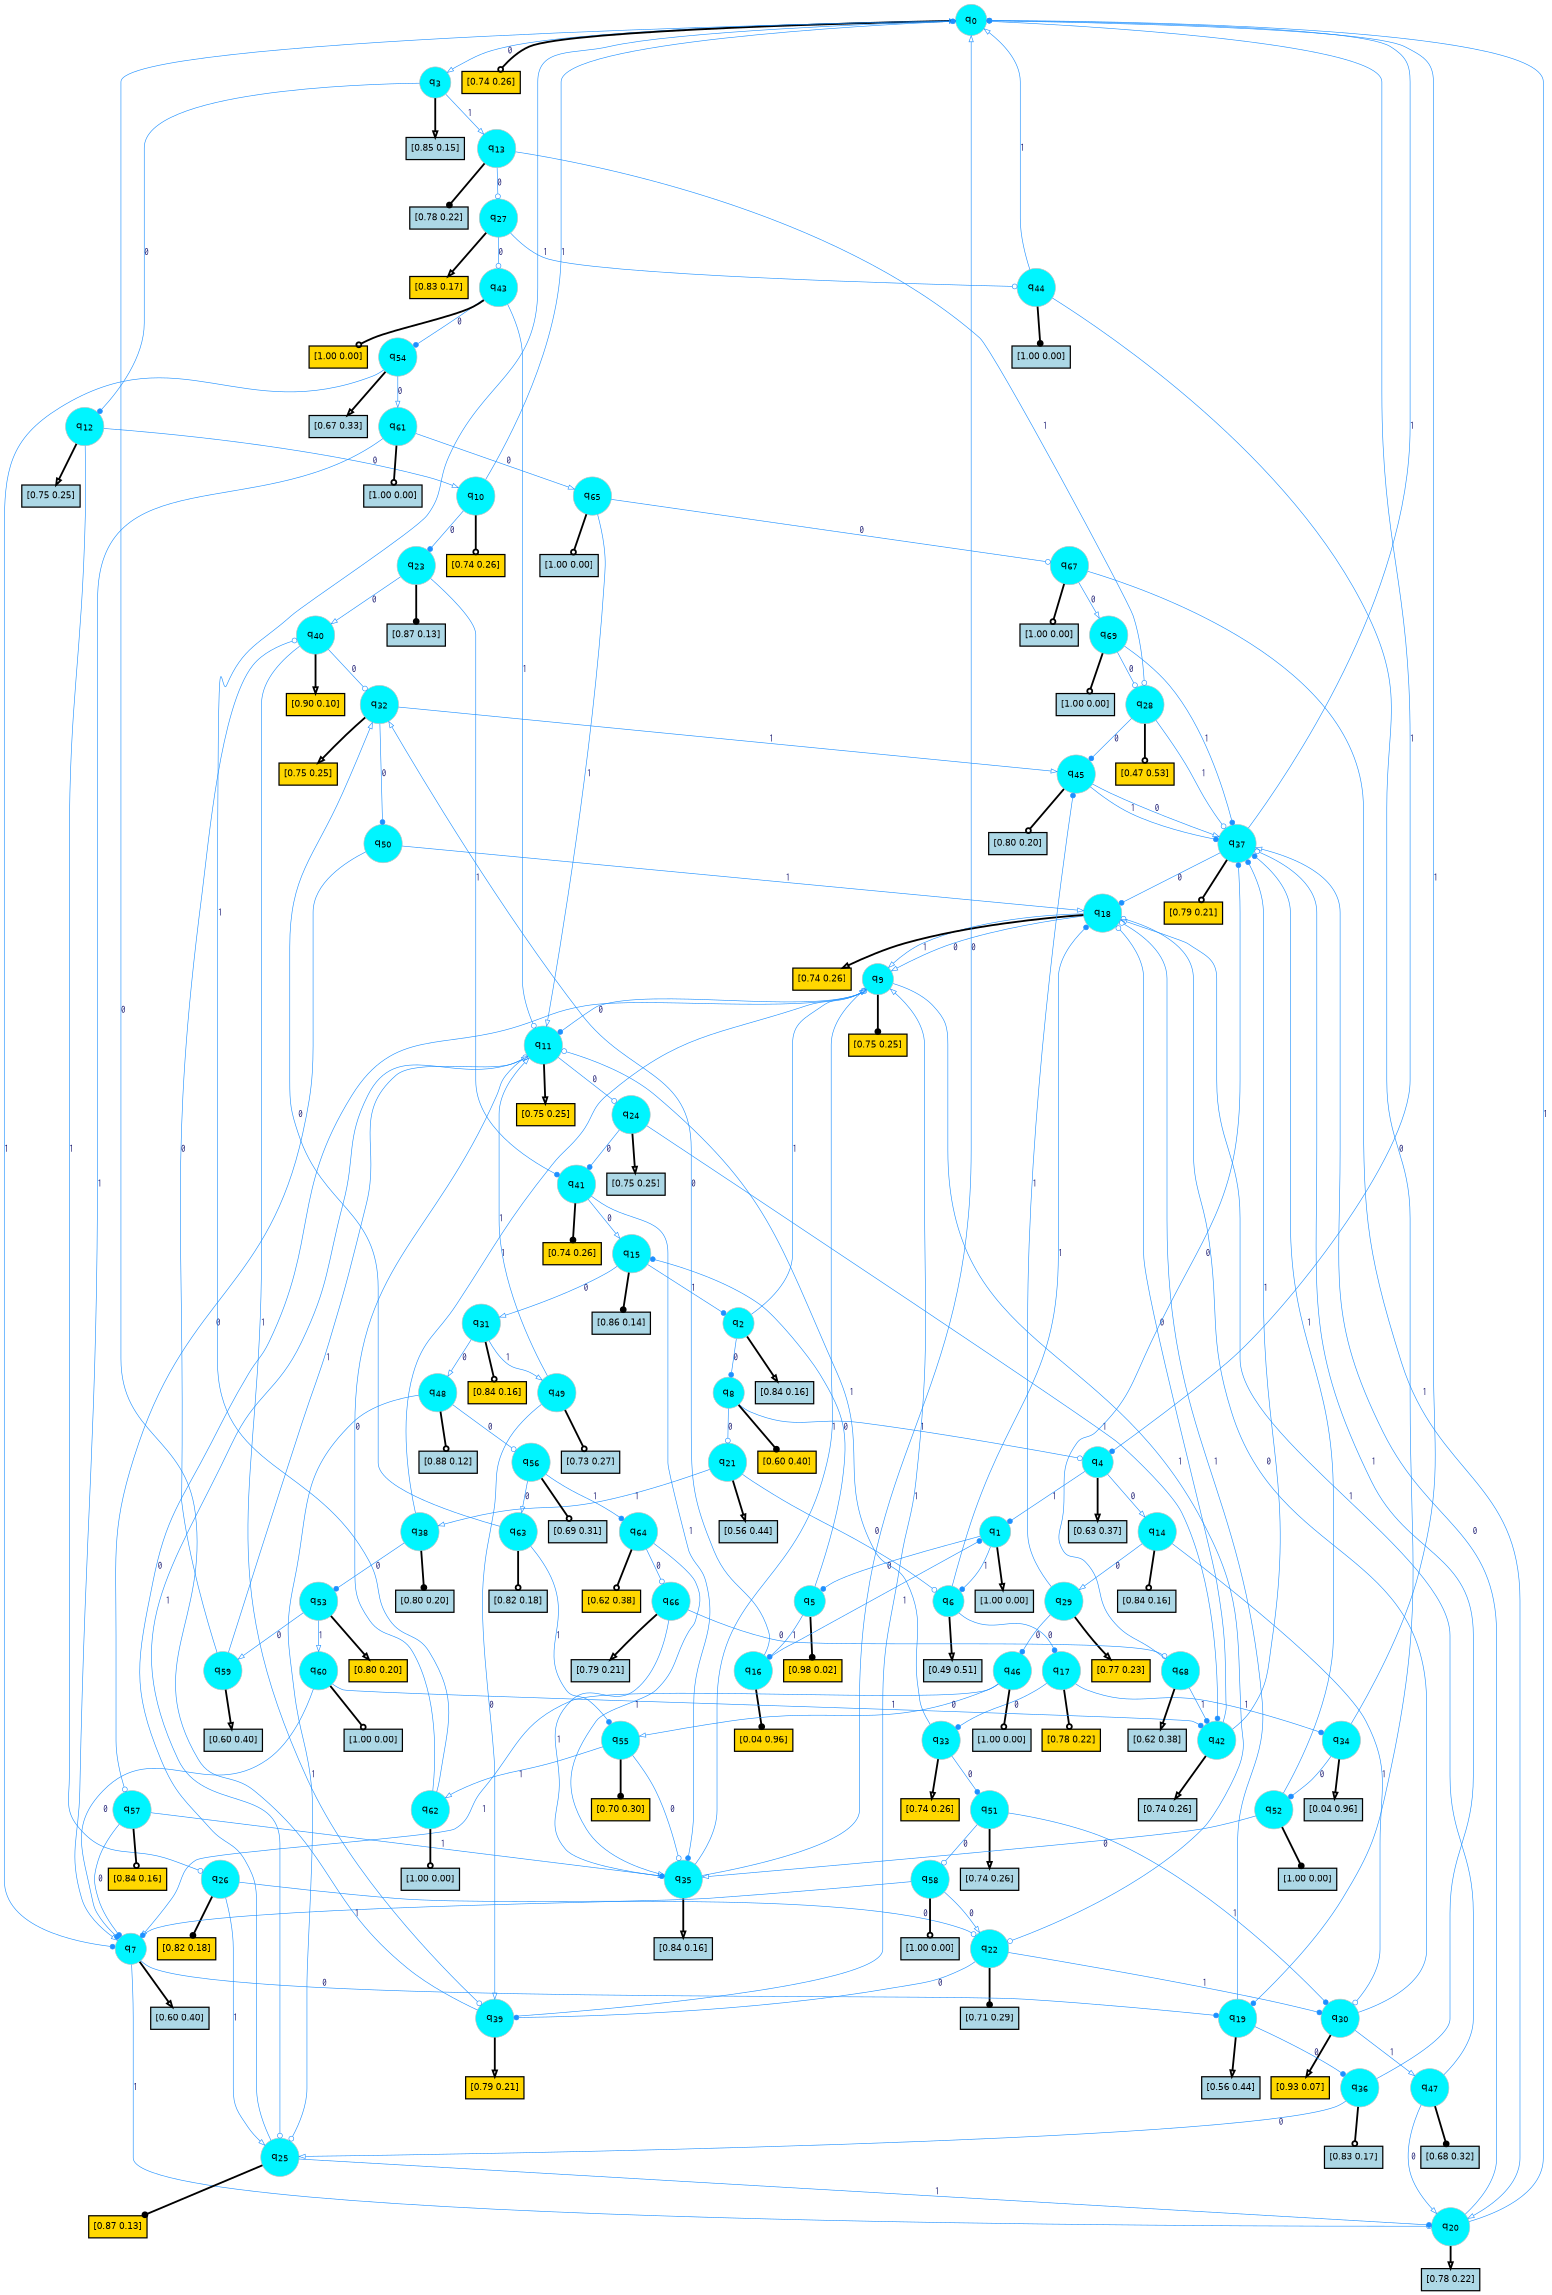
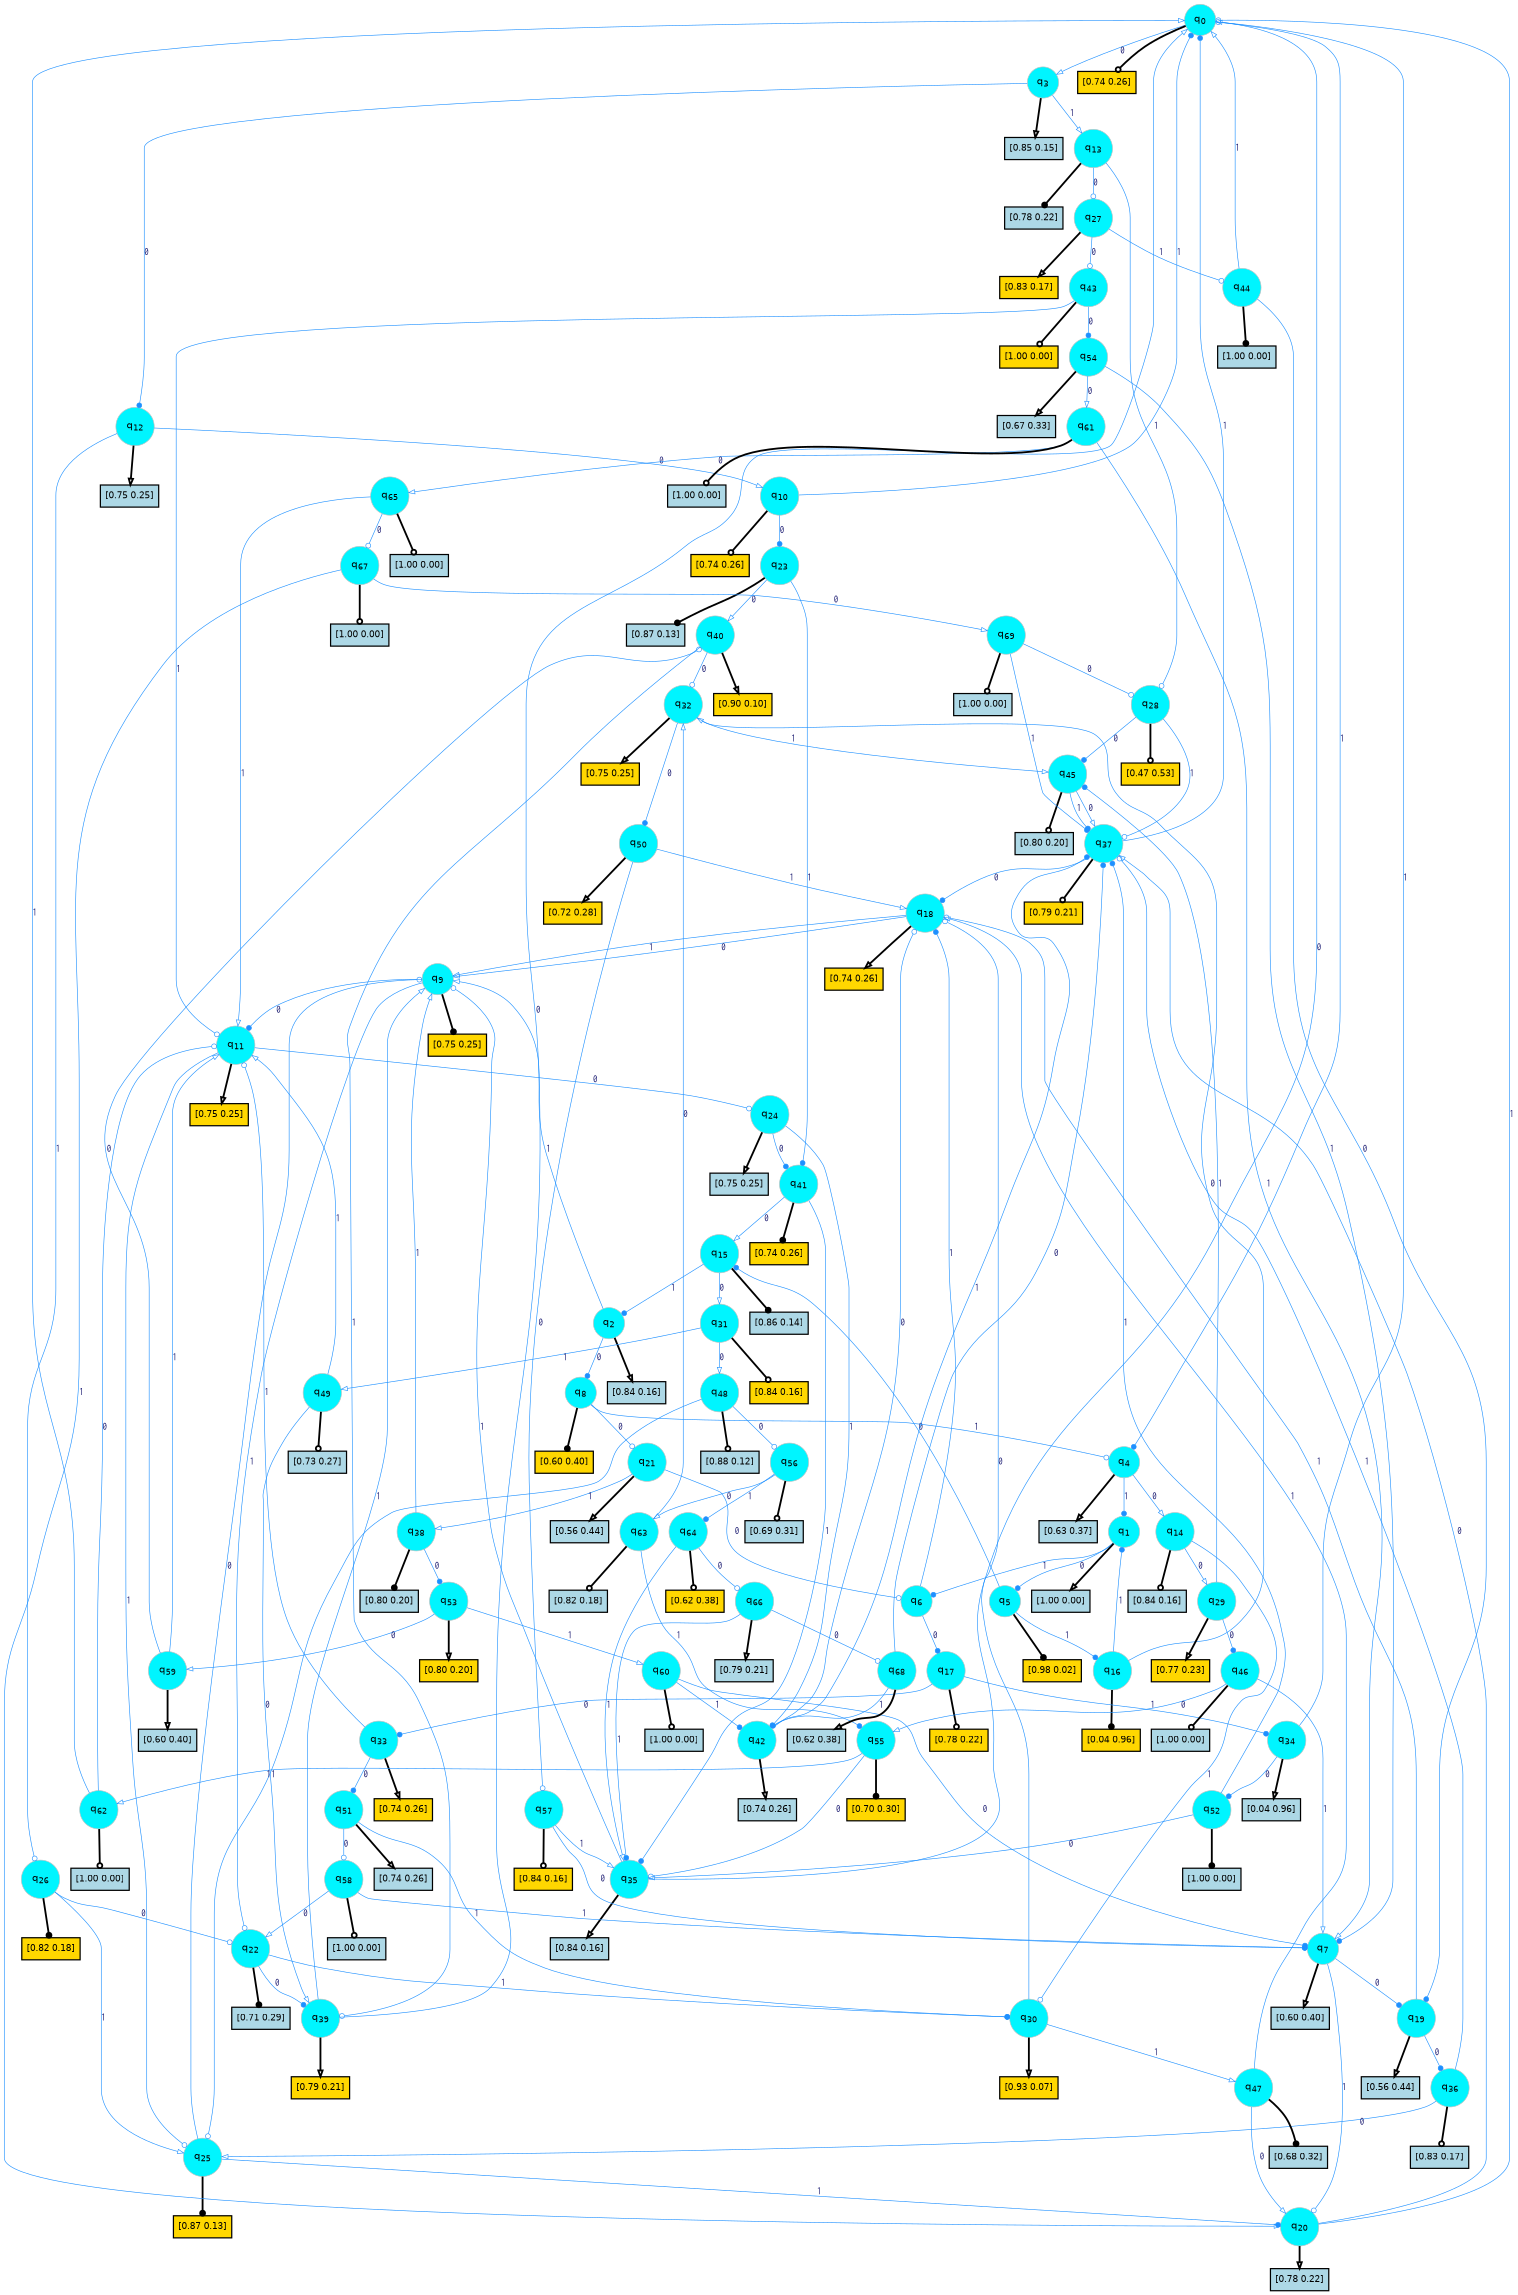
none -> (573, 913)
(953, 1671) -> none
